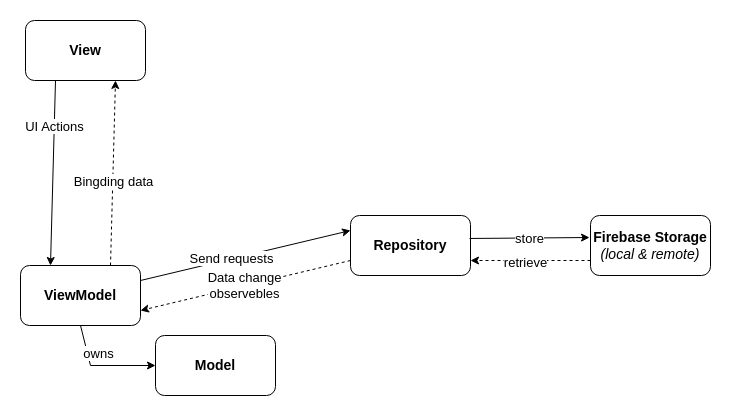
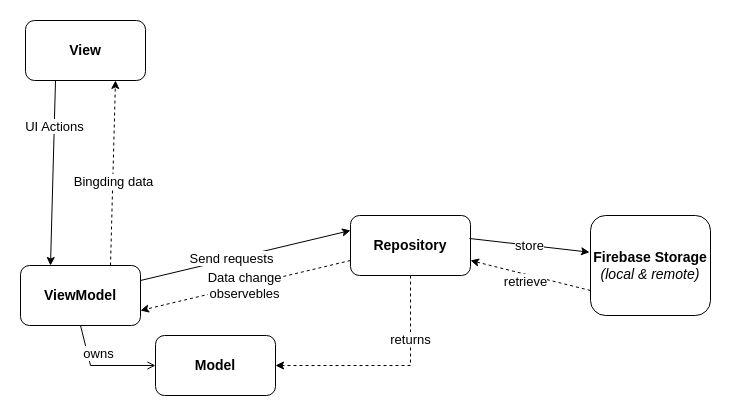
(651, 246) -> (651, 266)
(147, 366) -> (148, 366)
none -> (391, 366)
